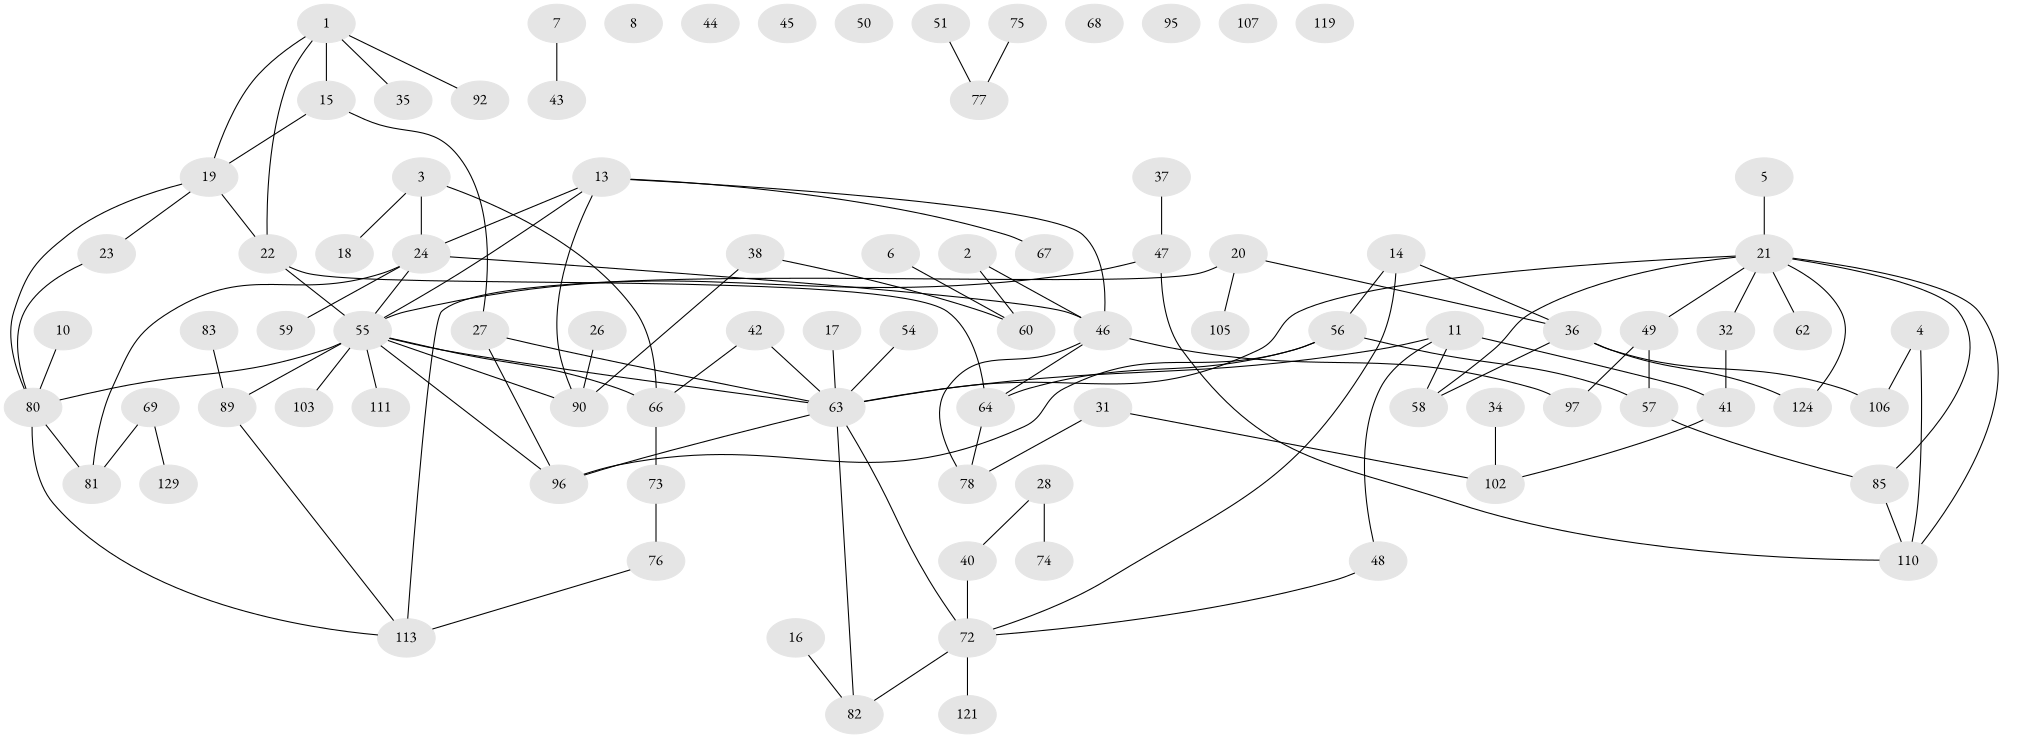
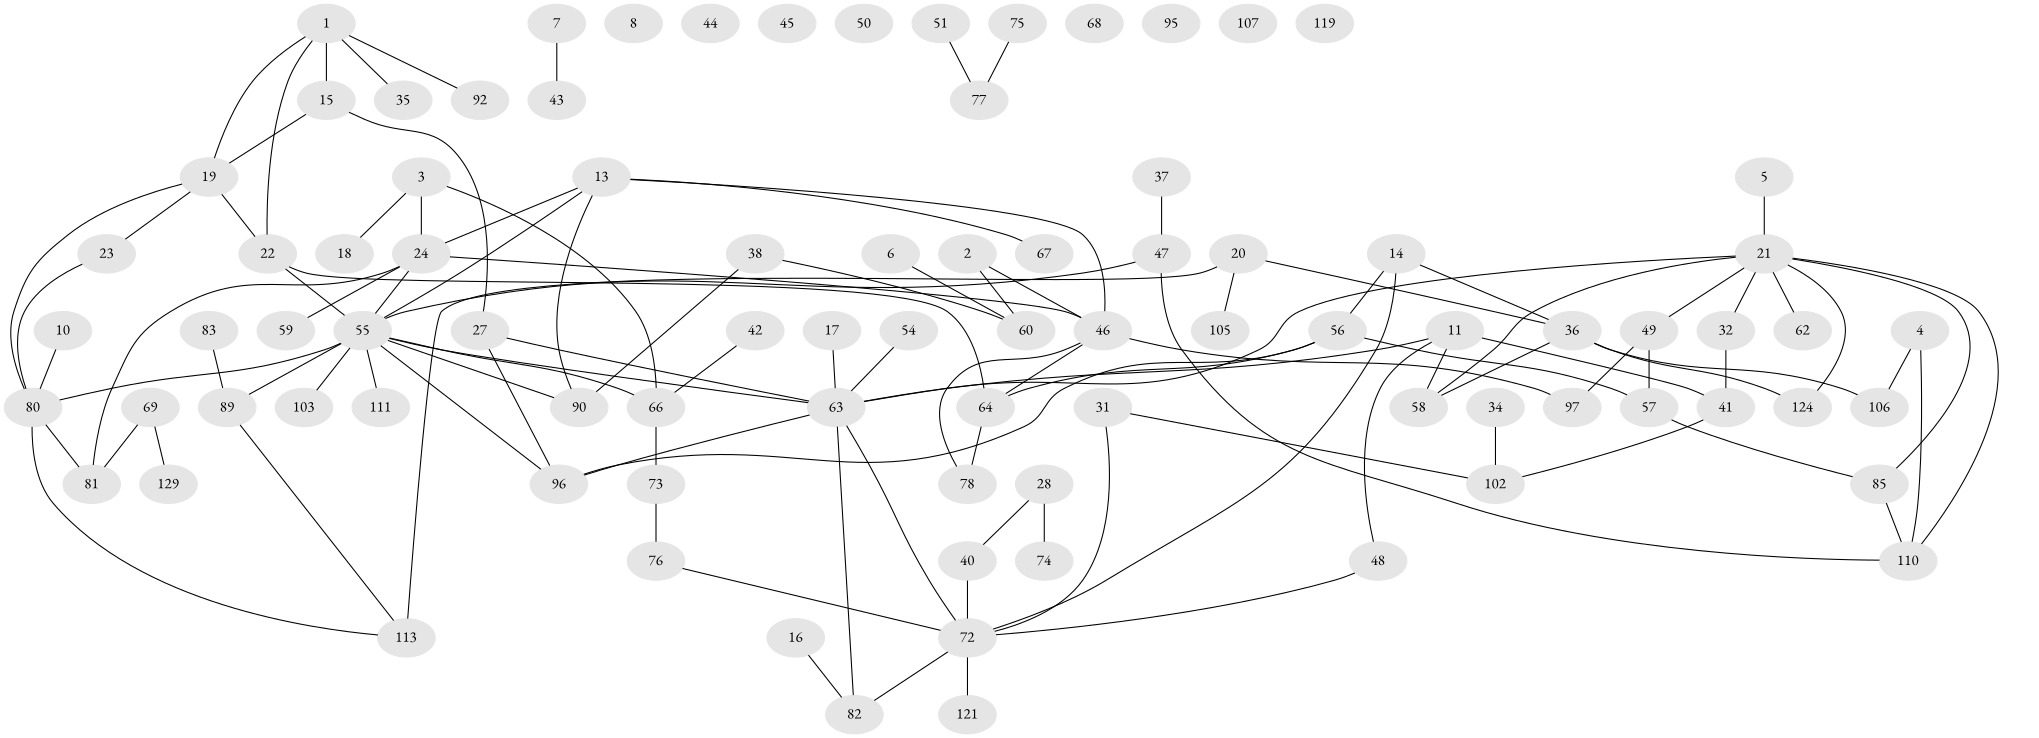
(597, 331) -> none
(796, 369) -> none
(1035, 446) -> (1095, 556)
(531, 599) -> (812, 599)
